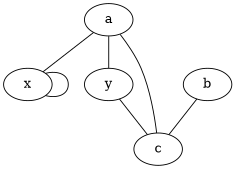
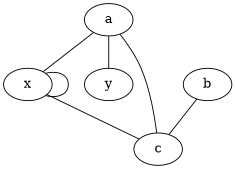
(133, 117) -> (93, 117)
